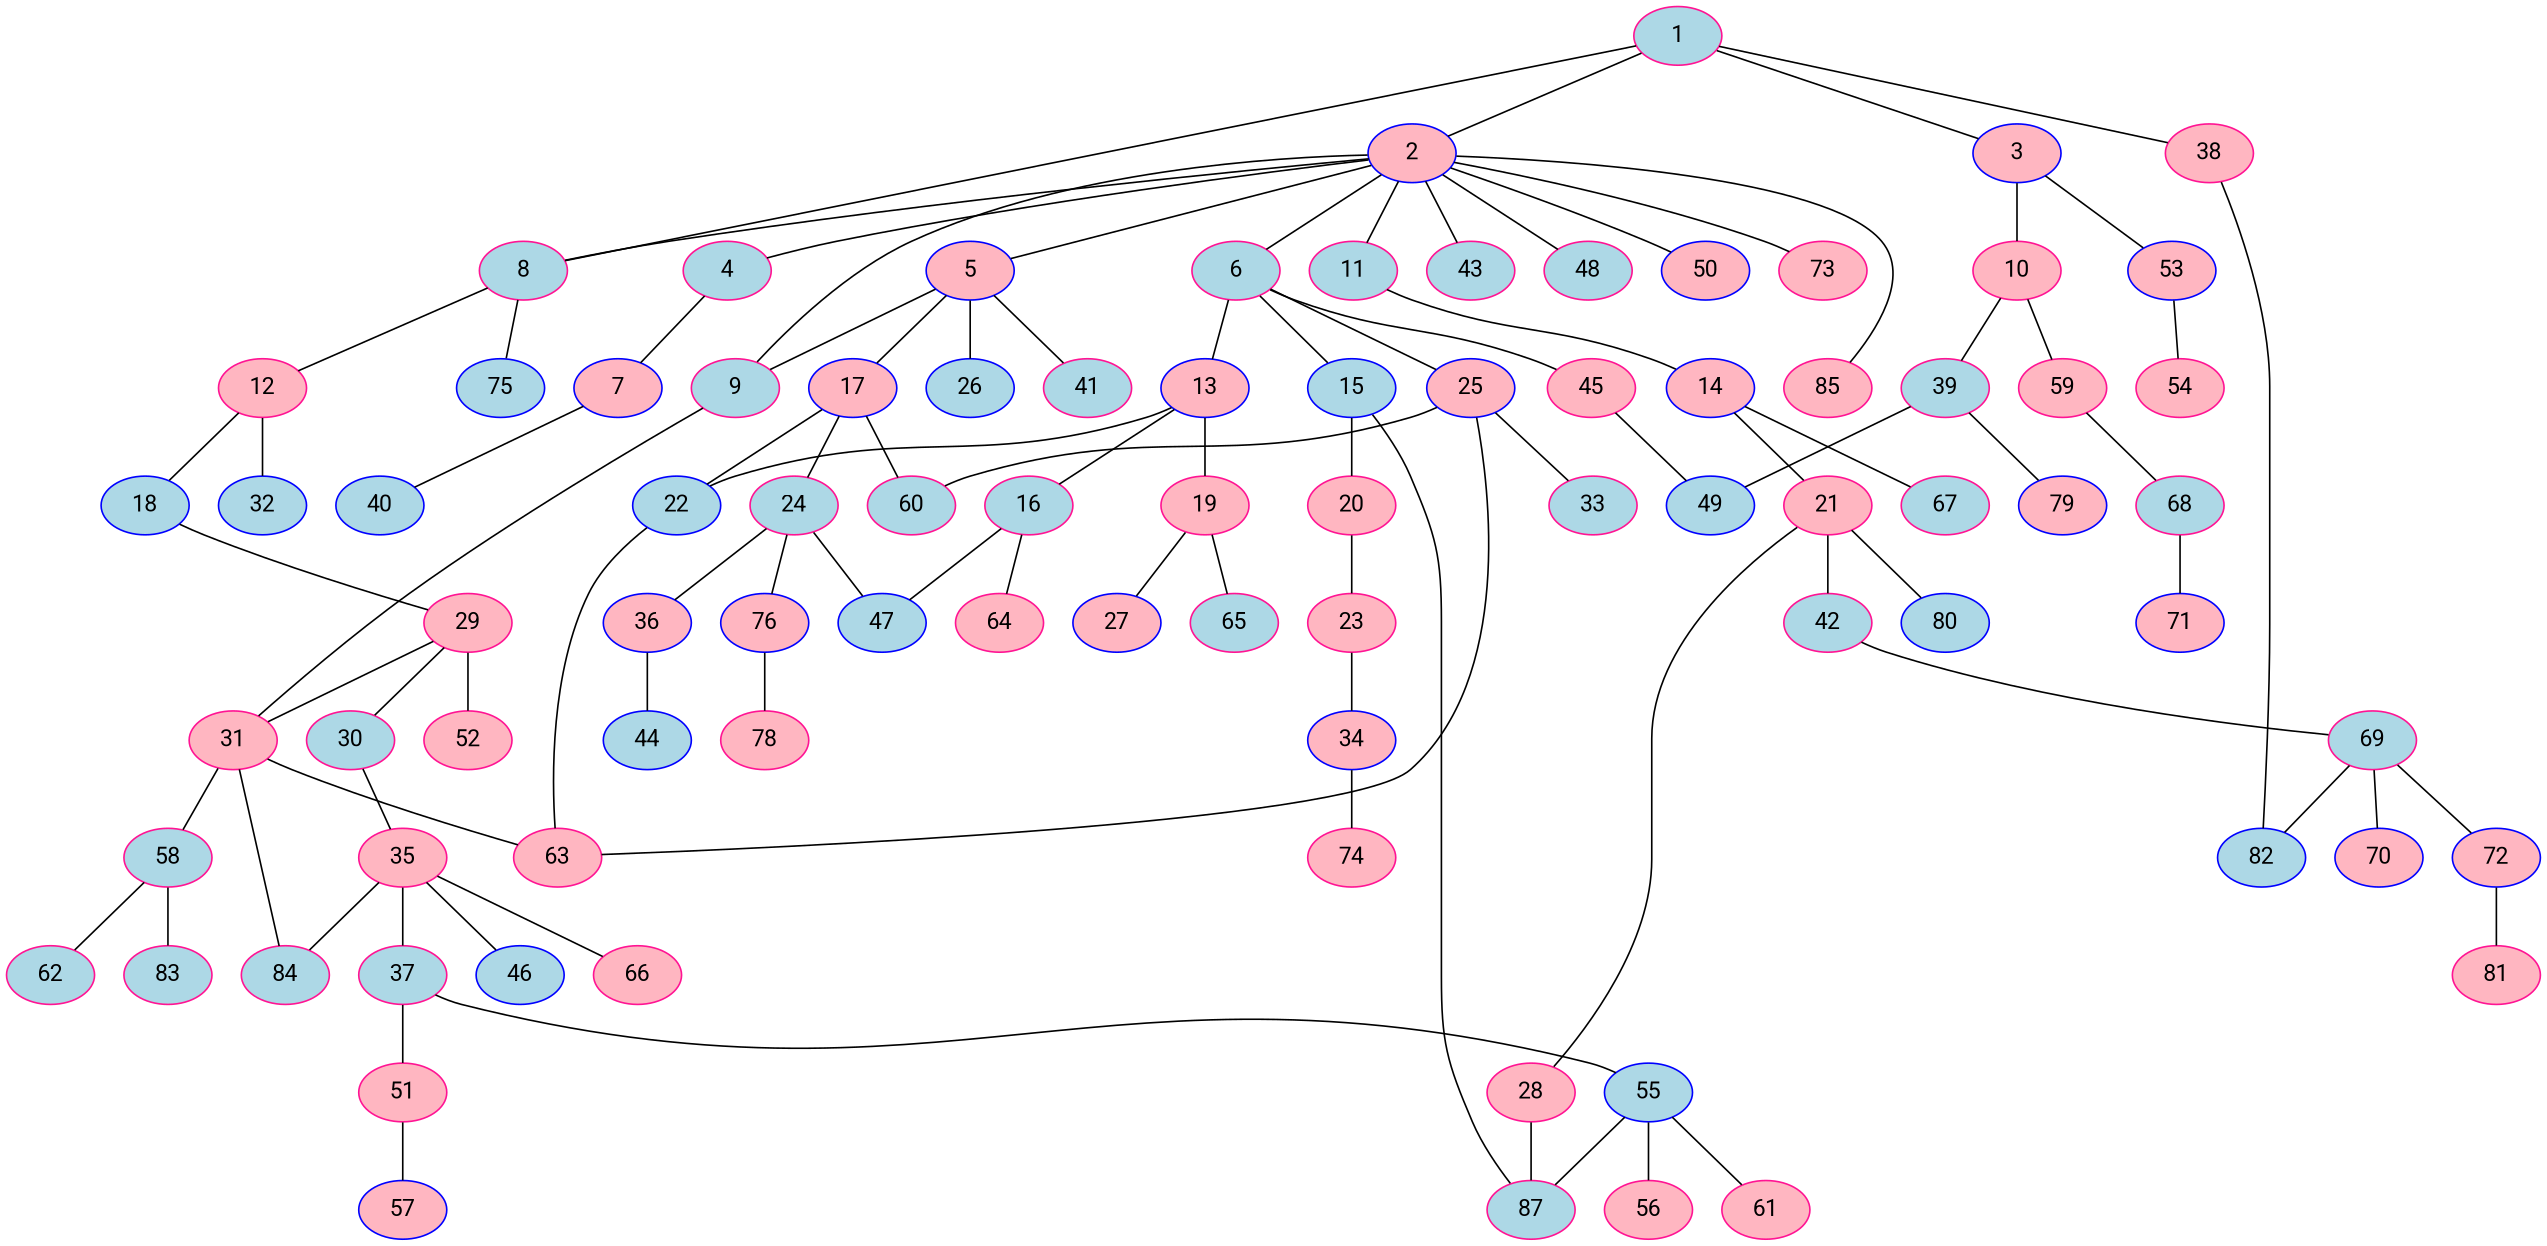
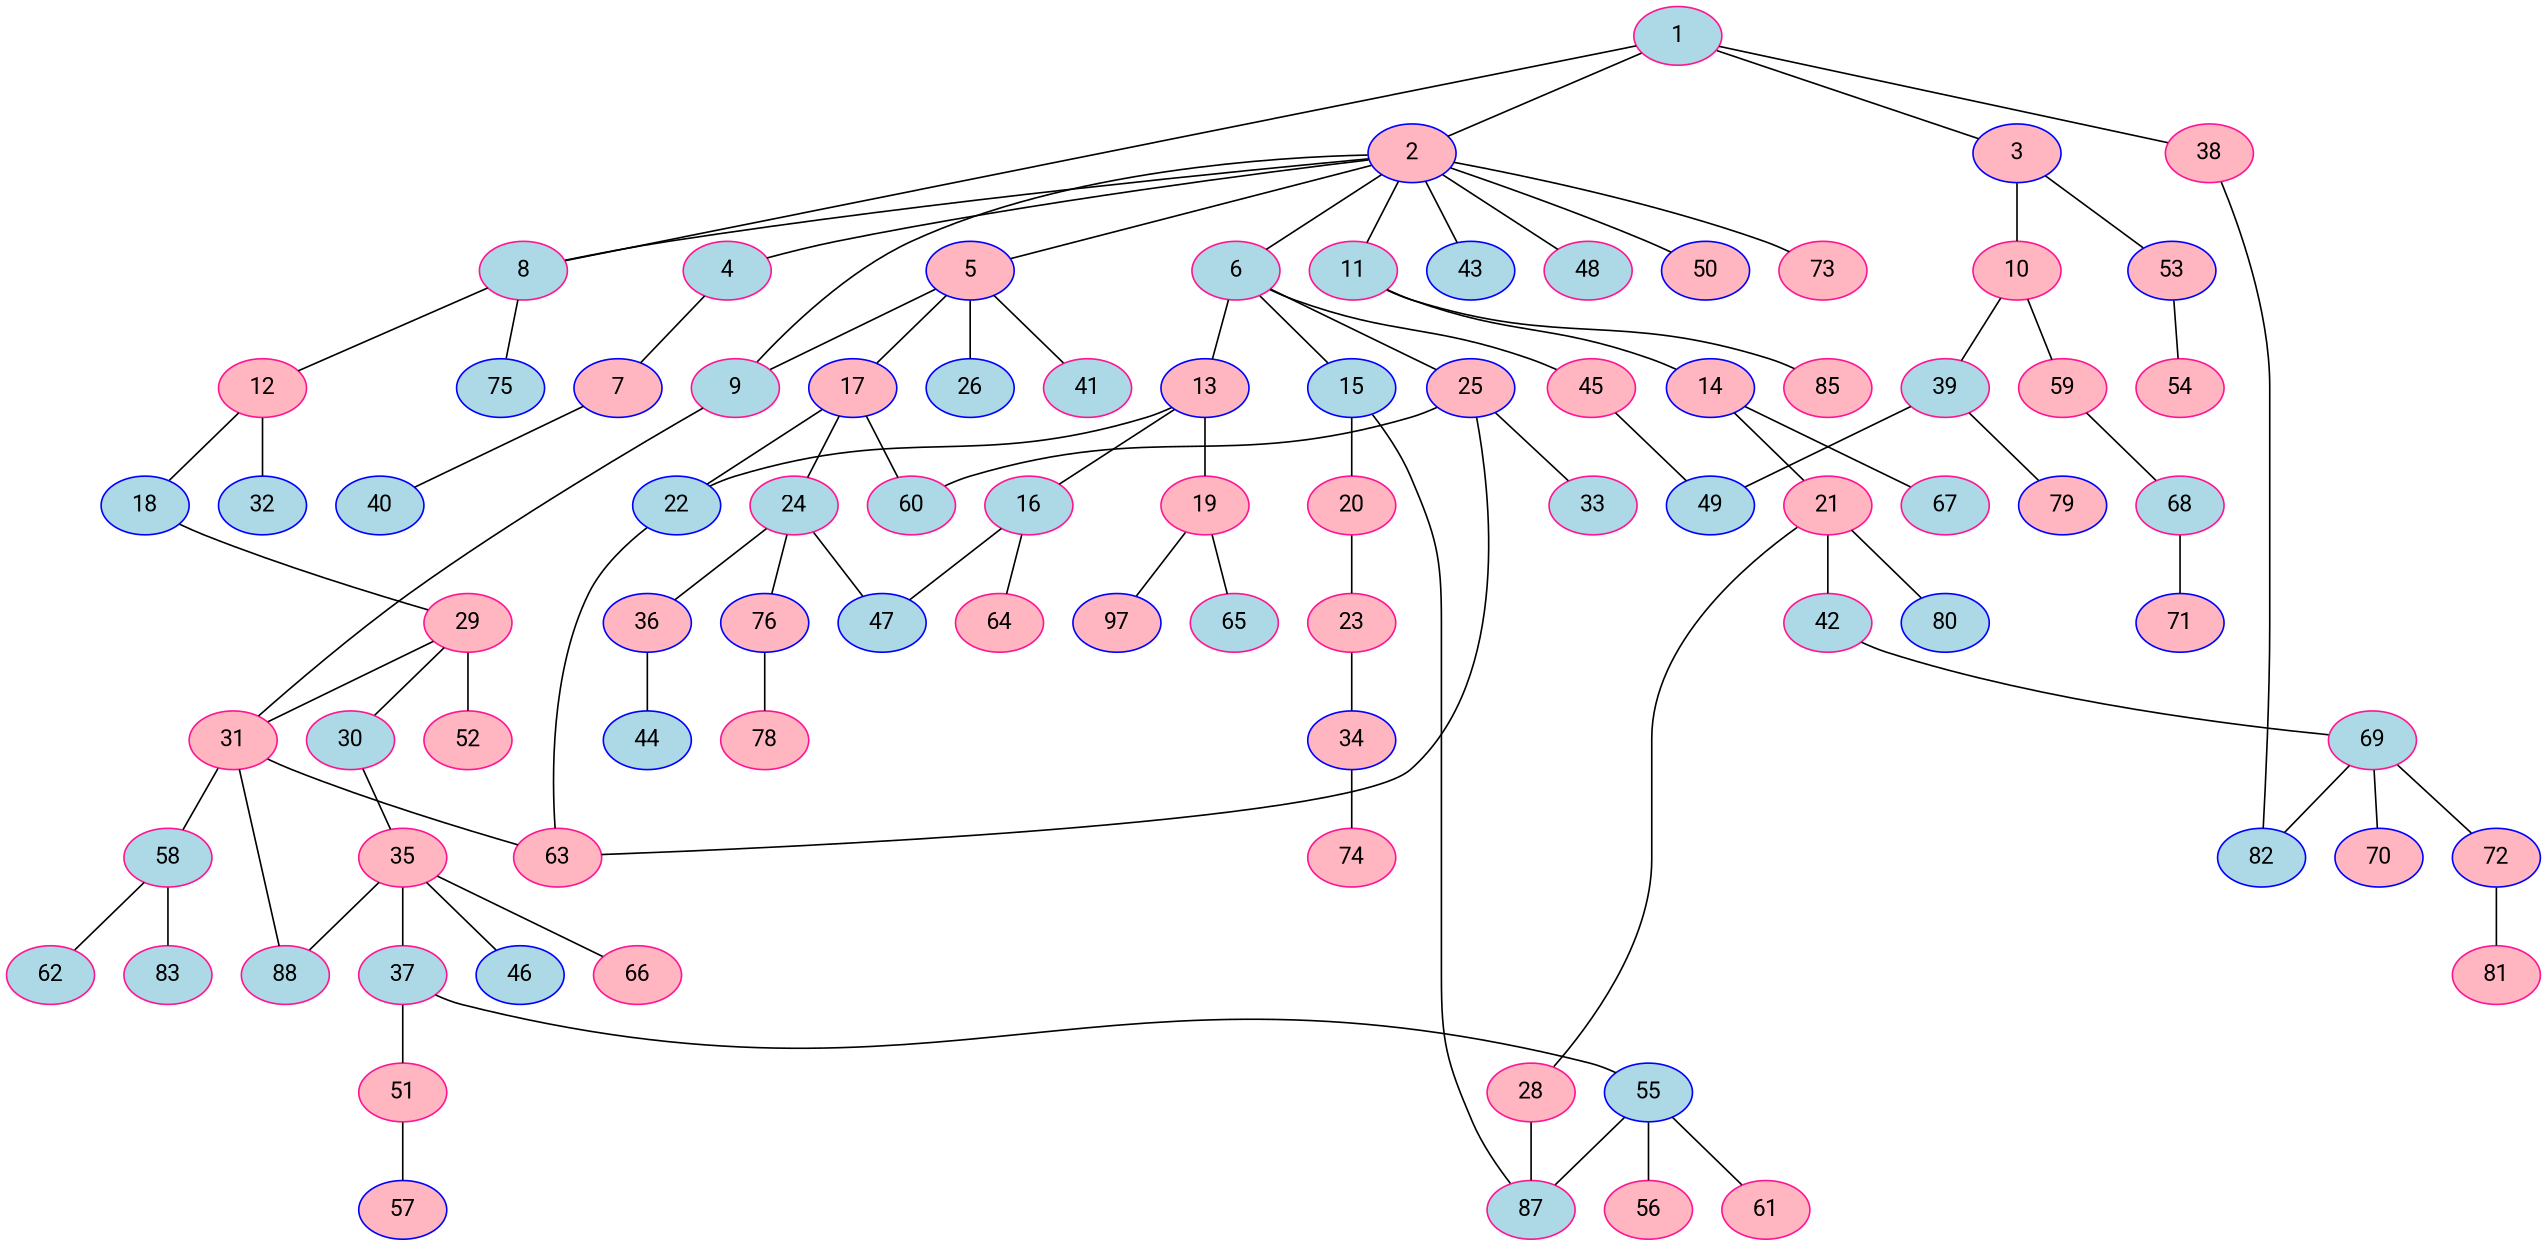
(1742, 185) -> (1591, 329)
(1471, 271) -> (1471, 271)
(1117, 623) -> (1117, 623)
(285, 975) -> (285, 975)
